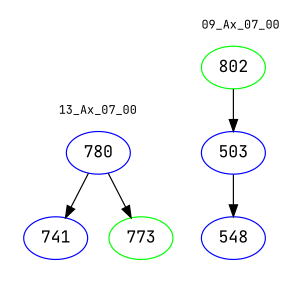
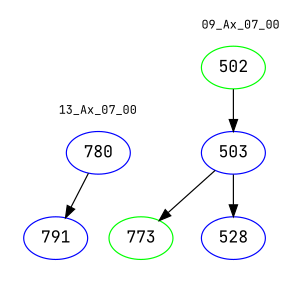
(233, 68) -> (233, 68)
(117, 190) -> (200, 184)
(56, 238) -> (56, 238)
(233, 238) -> (233, 238)
